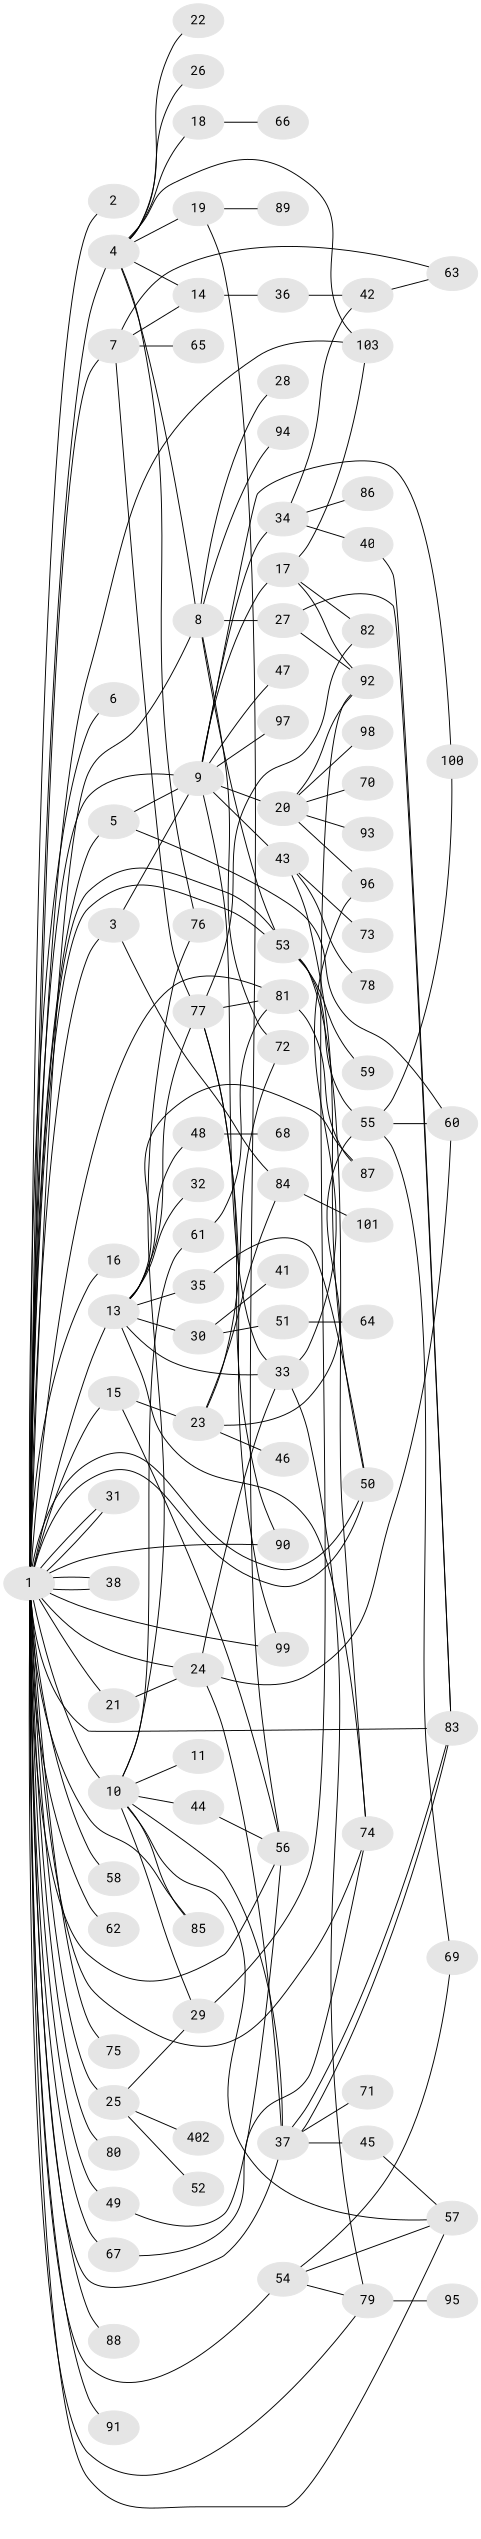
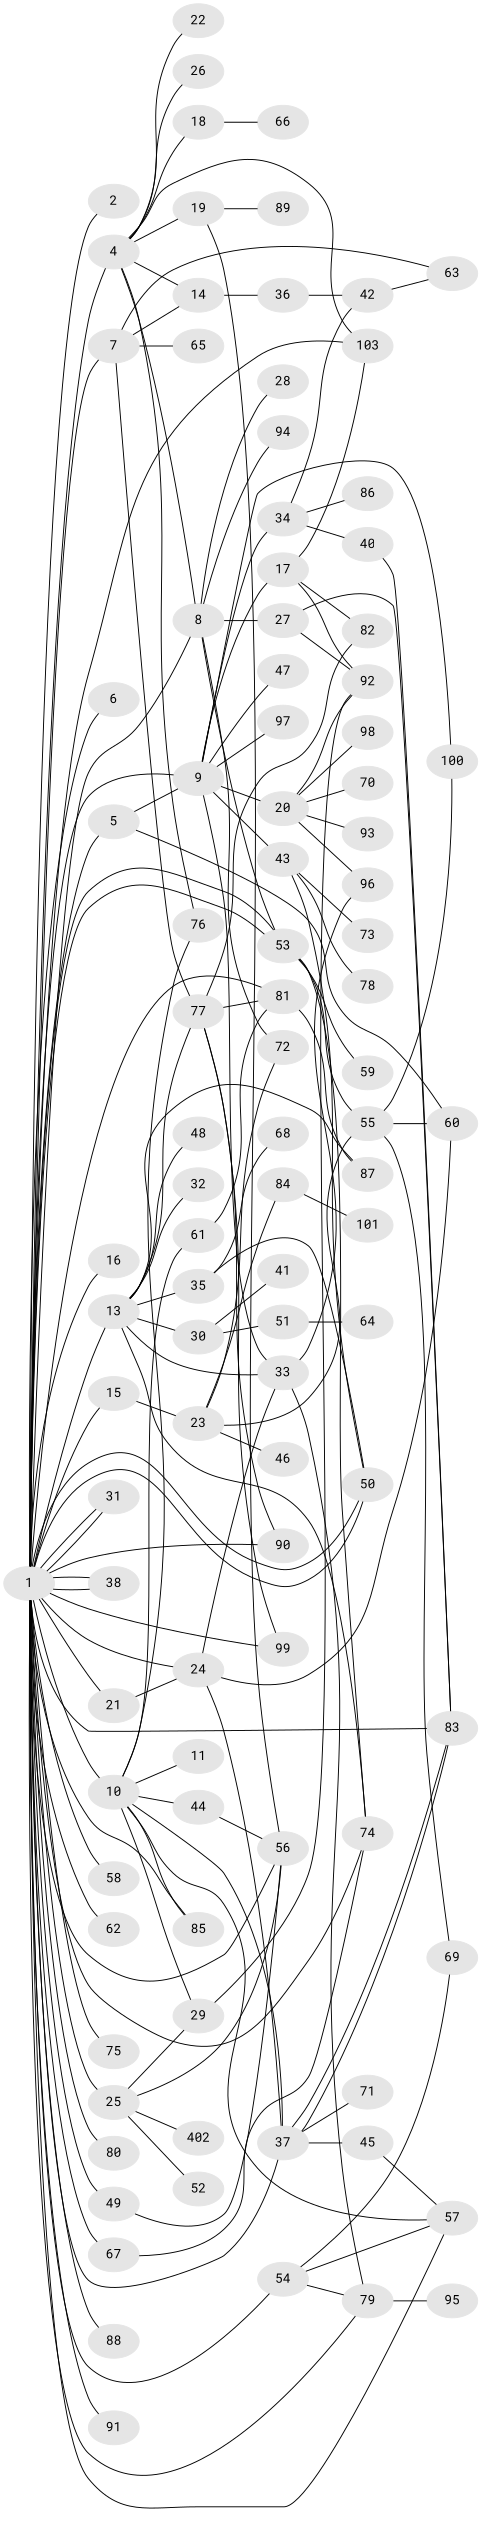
(114, 925) -> none
(241, 1134) -> (241, 1210)
(217, 1627) -> (249, 1999)
